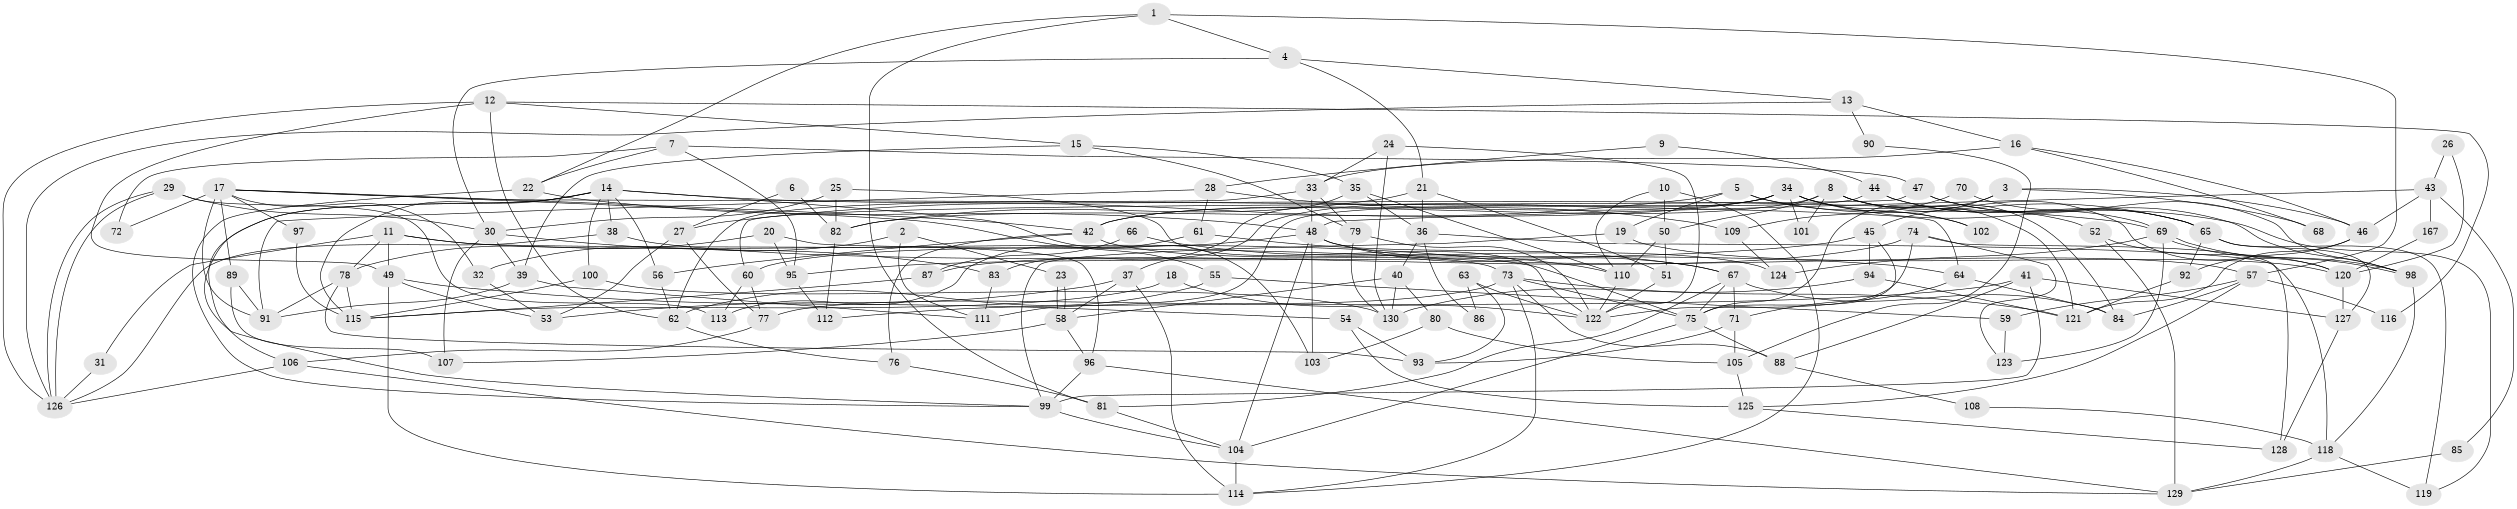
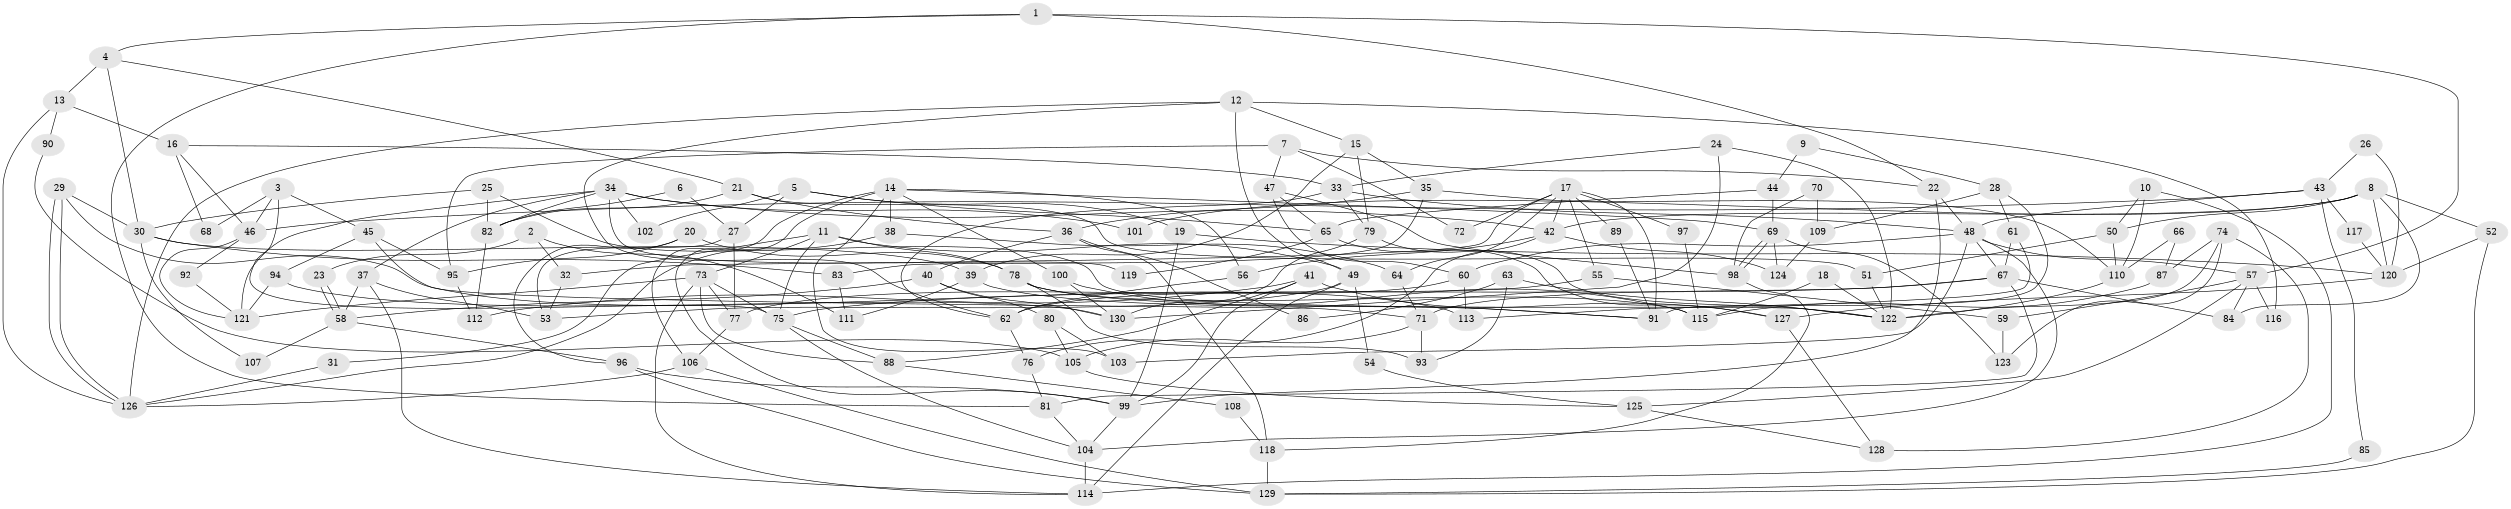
(1301, 219) -> none
(362, 224) -> none
(2430, 232) -> (2354, 232)
(2196, 254) -> none
(2027, 293) -> none
(1824, 305) -> (882, 304)
(1377, 339) -> none
(313, 347) -> none
(2375, 473) -> none
